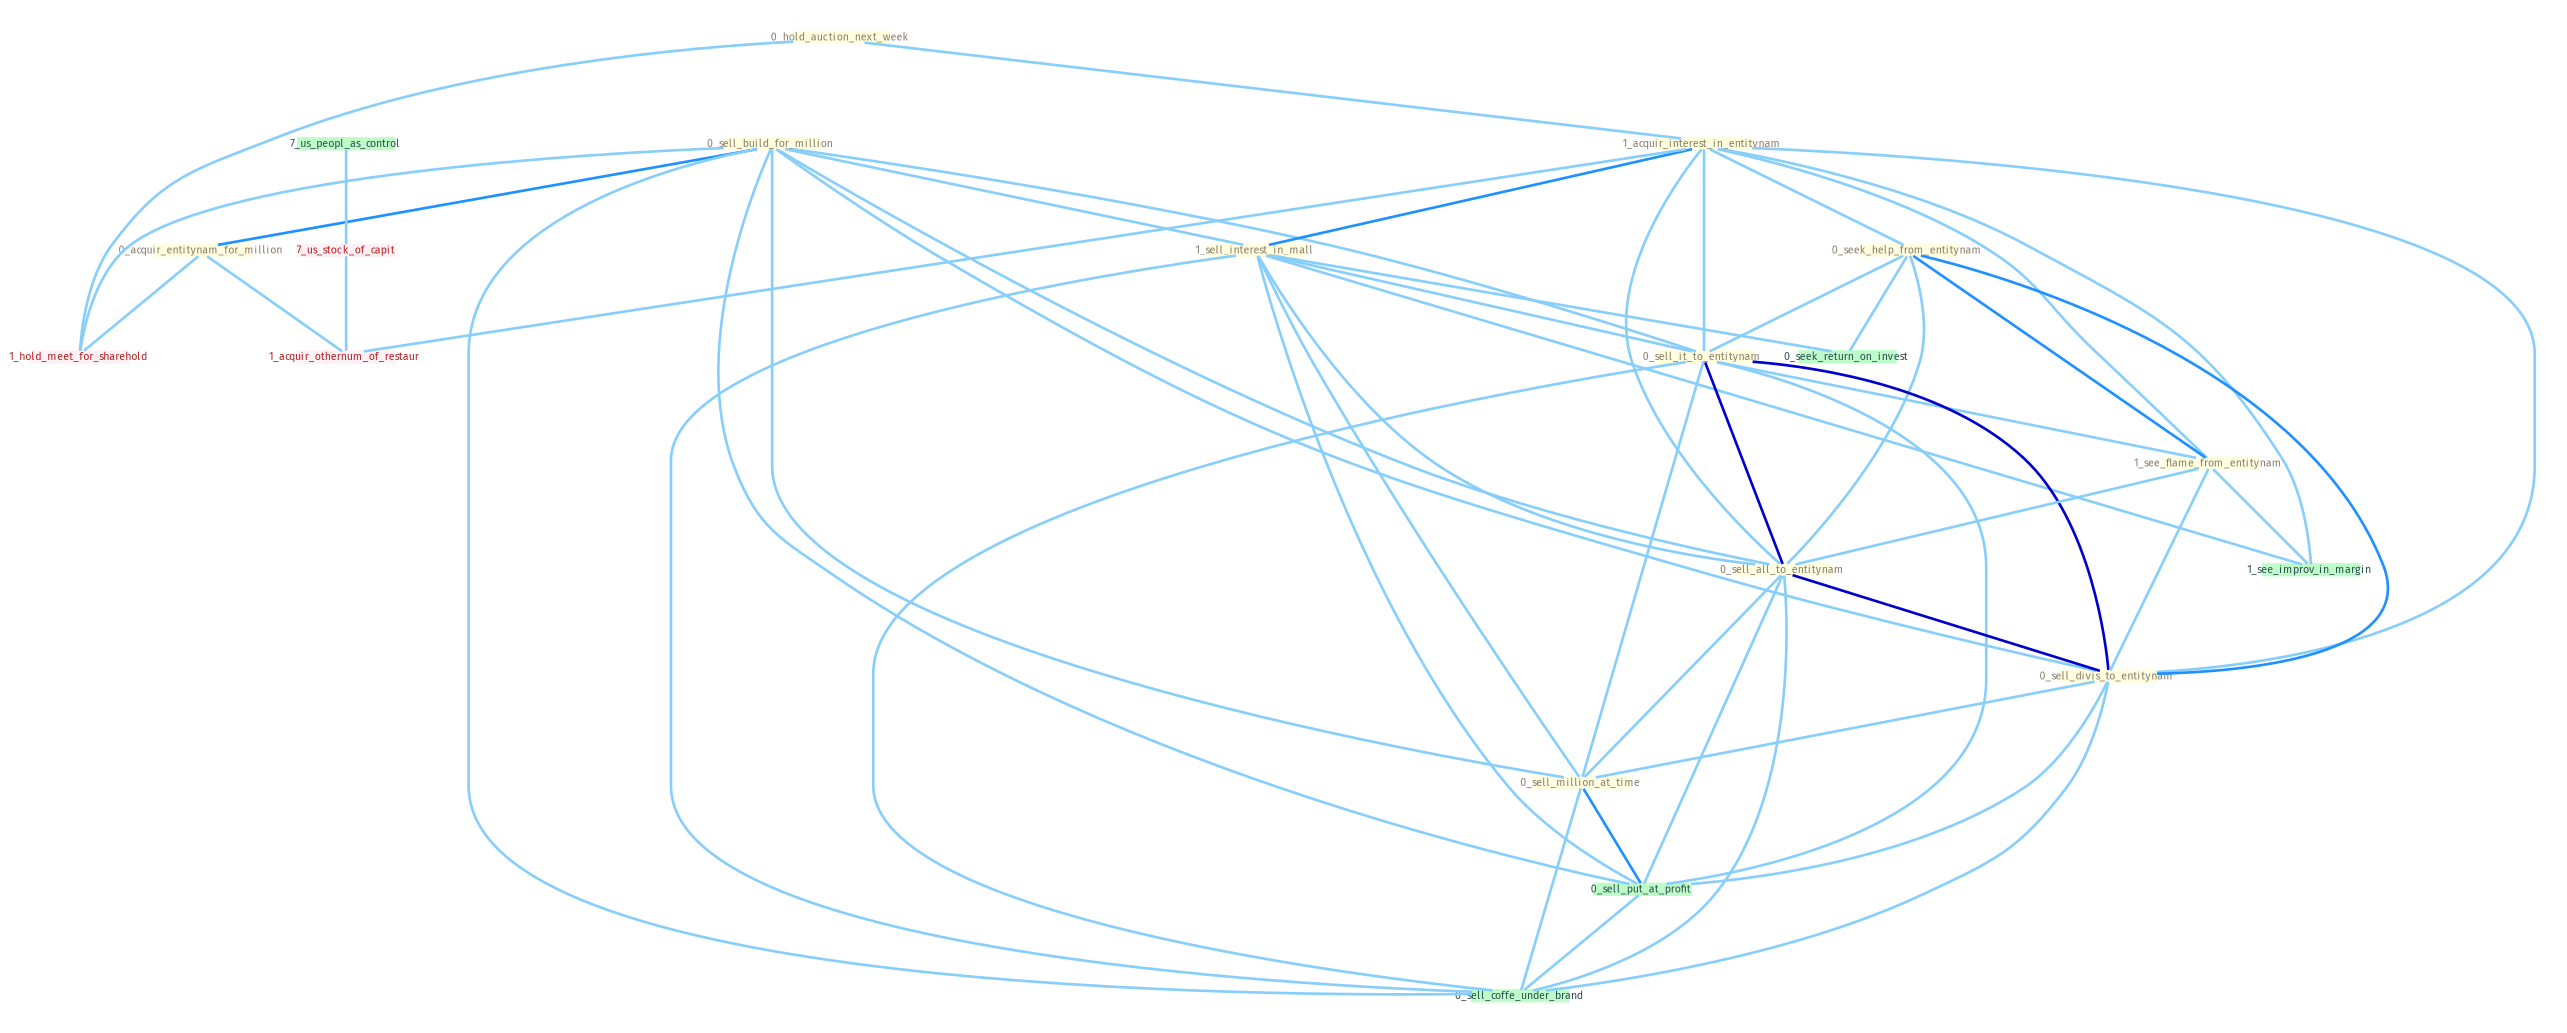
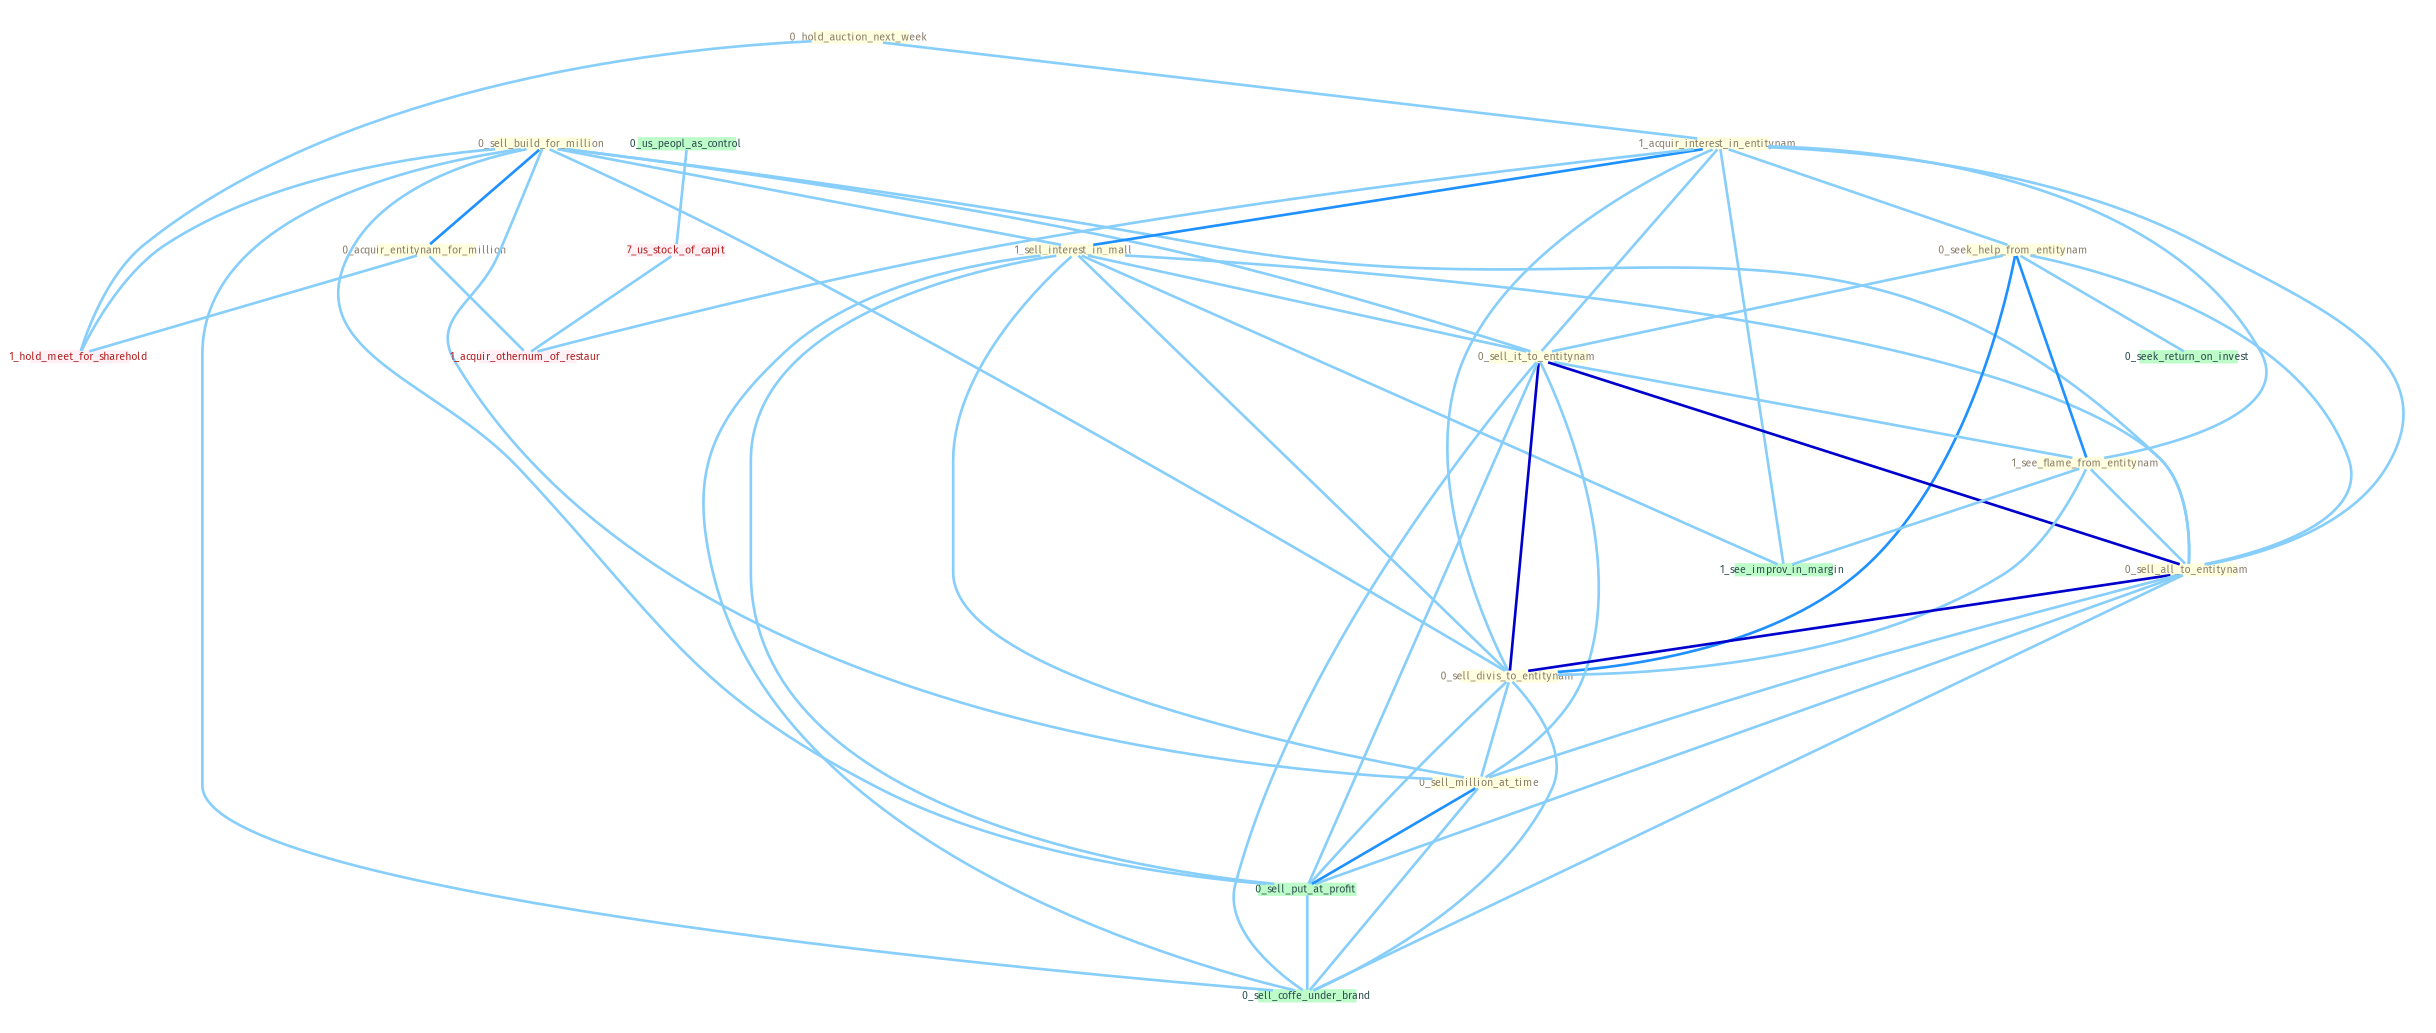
(346, 144) -> (687, 144)
(1664, 323) -> (1292, 463)
